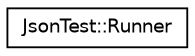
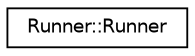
(97, 28) -> (97, 28)
